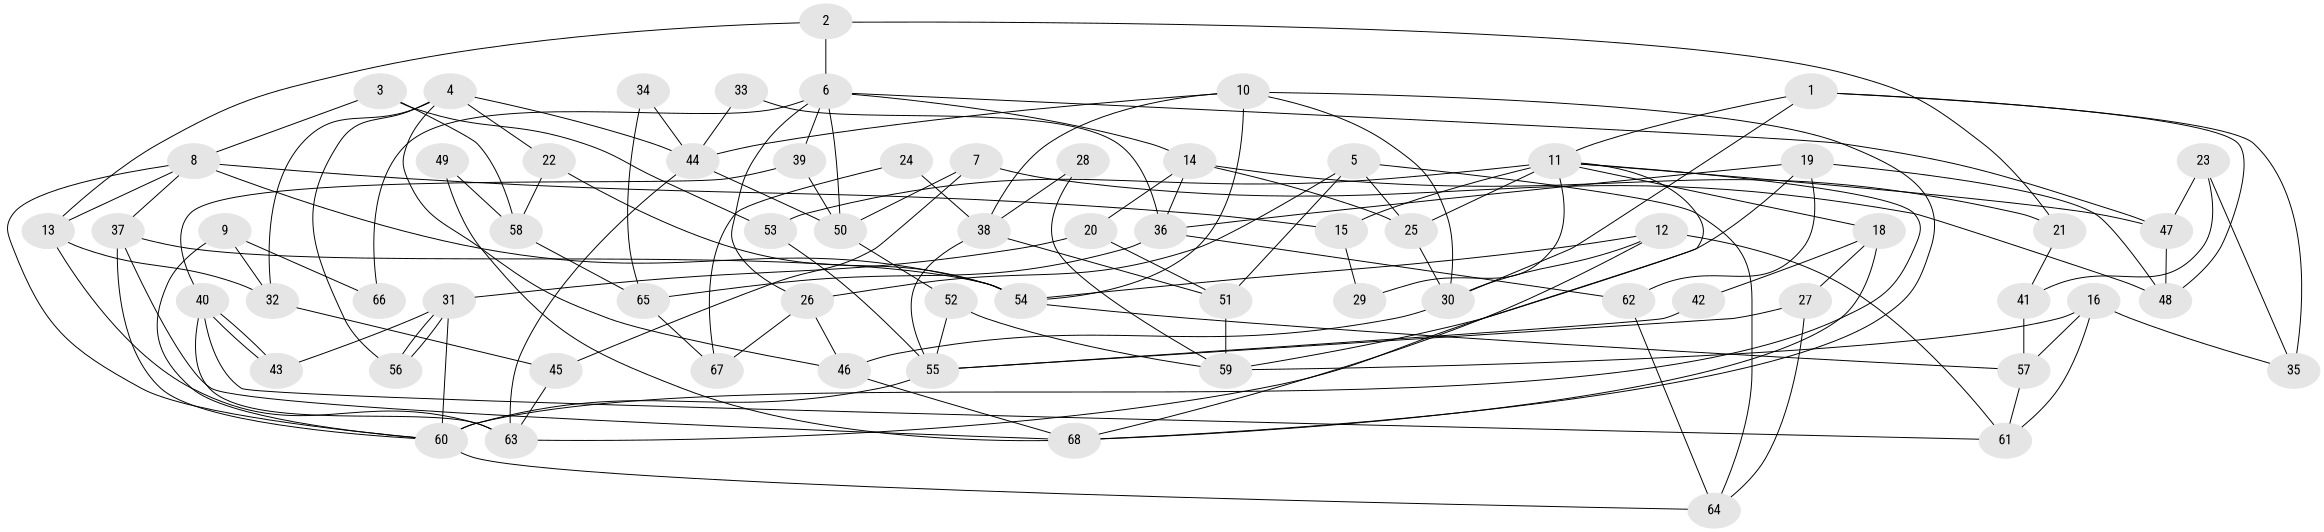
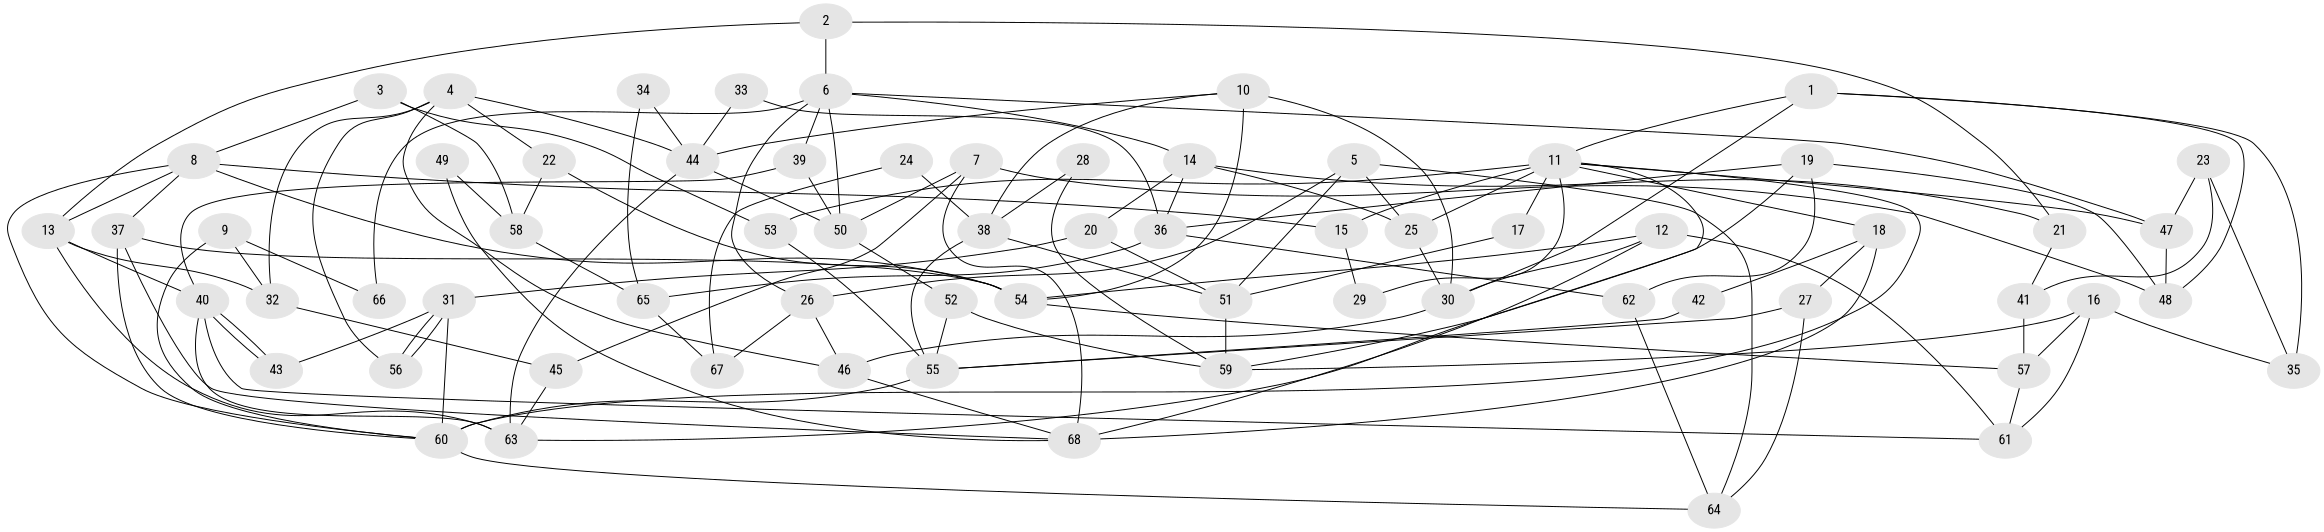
none -> (1518, 231)
none -> (125, 267)
(1891, 311) -> (1056, 284)
